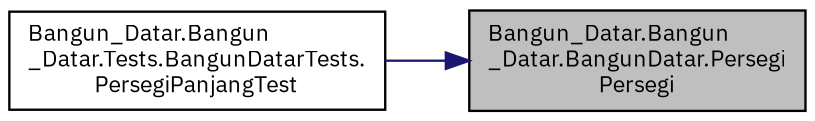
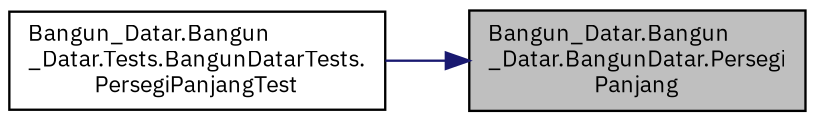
(637, 61) -> (637, 61)
